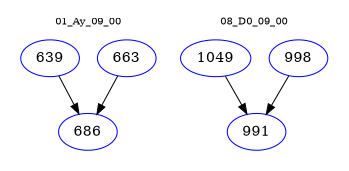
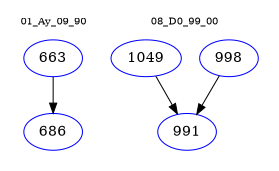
(88, 22) -> (54, 22)
(255, 22) -> (185, 22)
(50, 58) -> none
